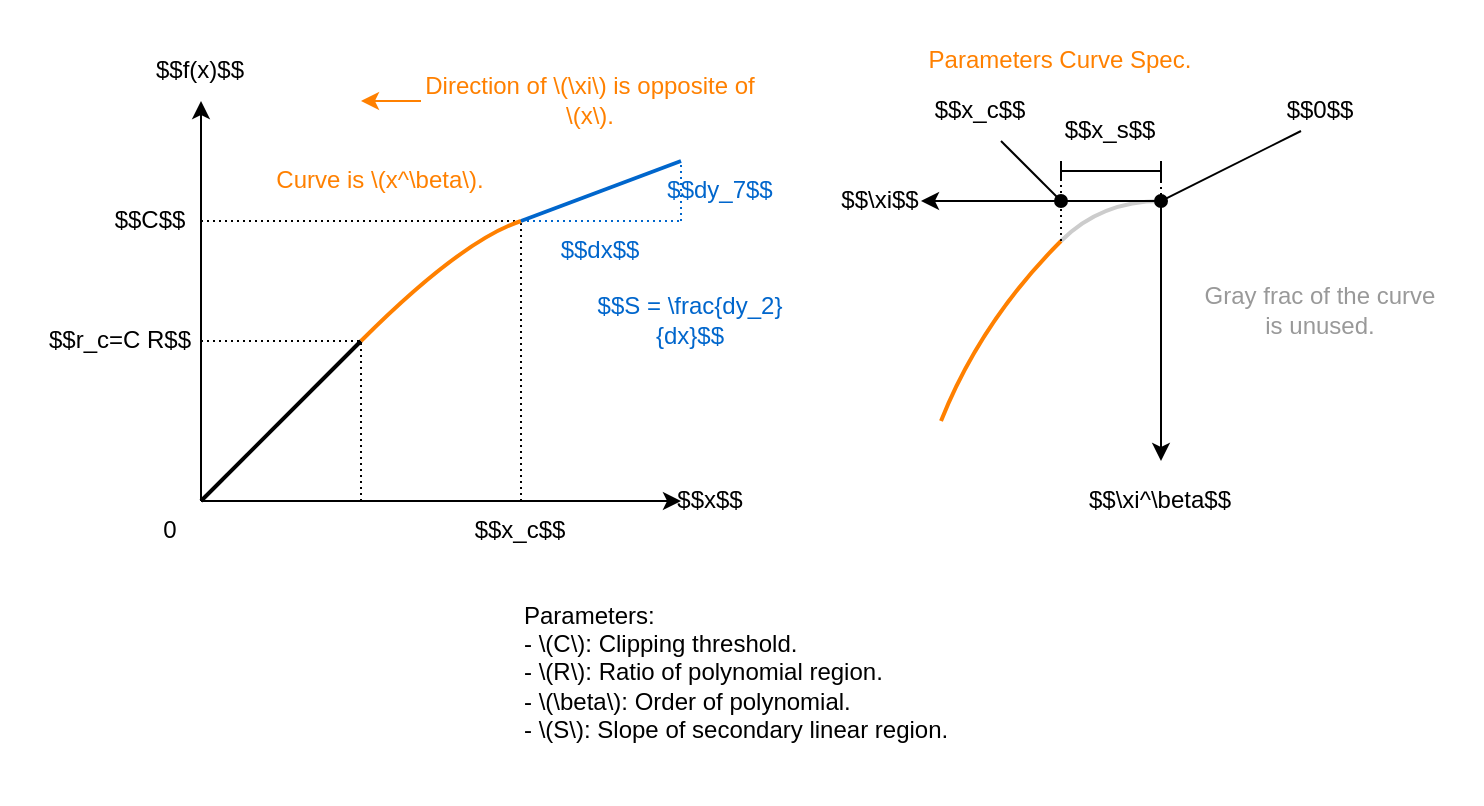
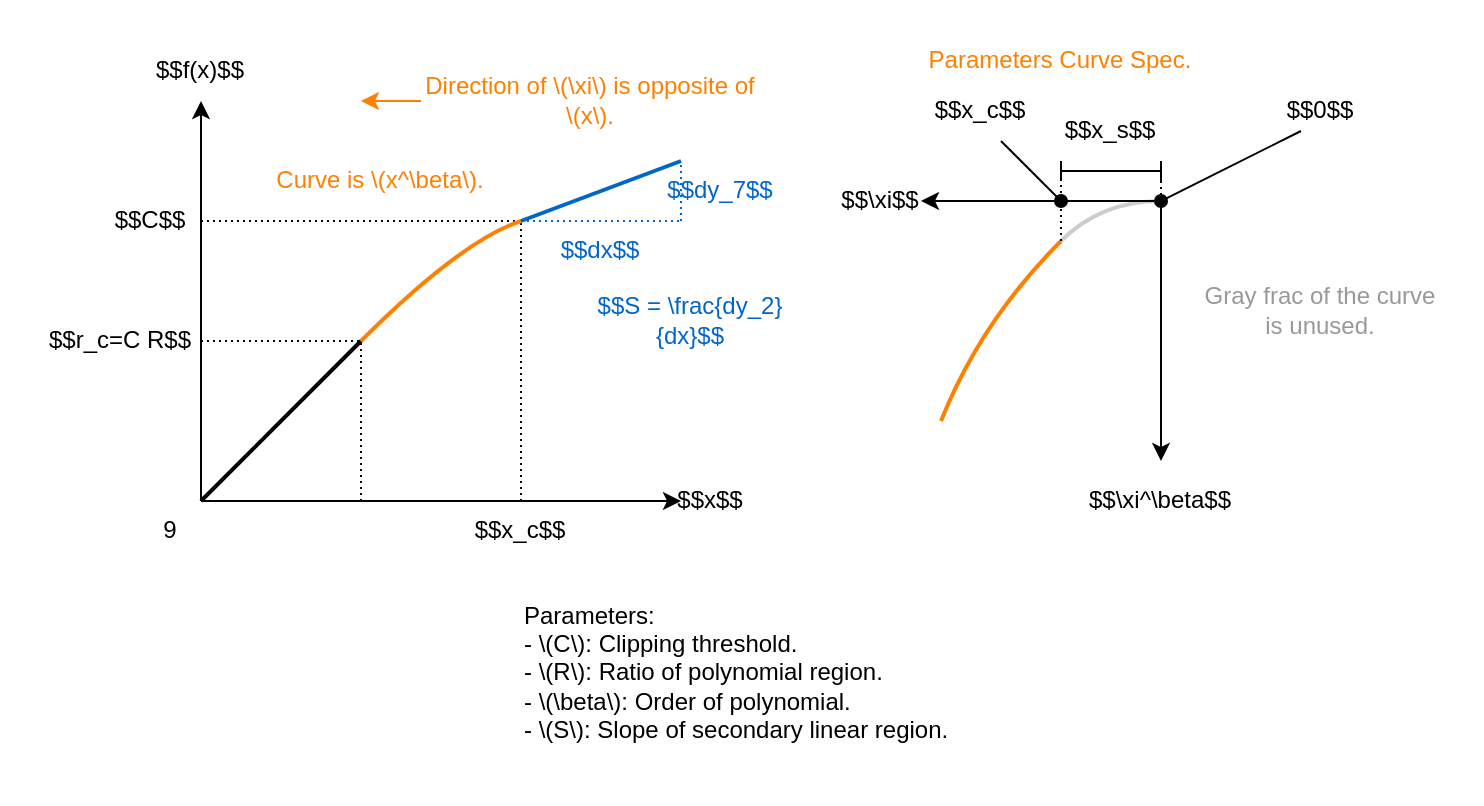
(171, 531) -> (171, 531)
